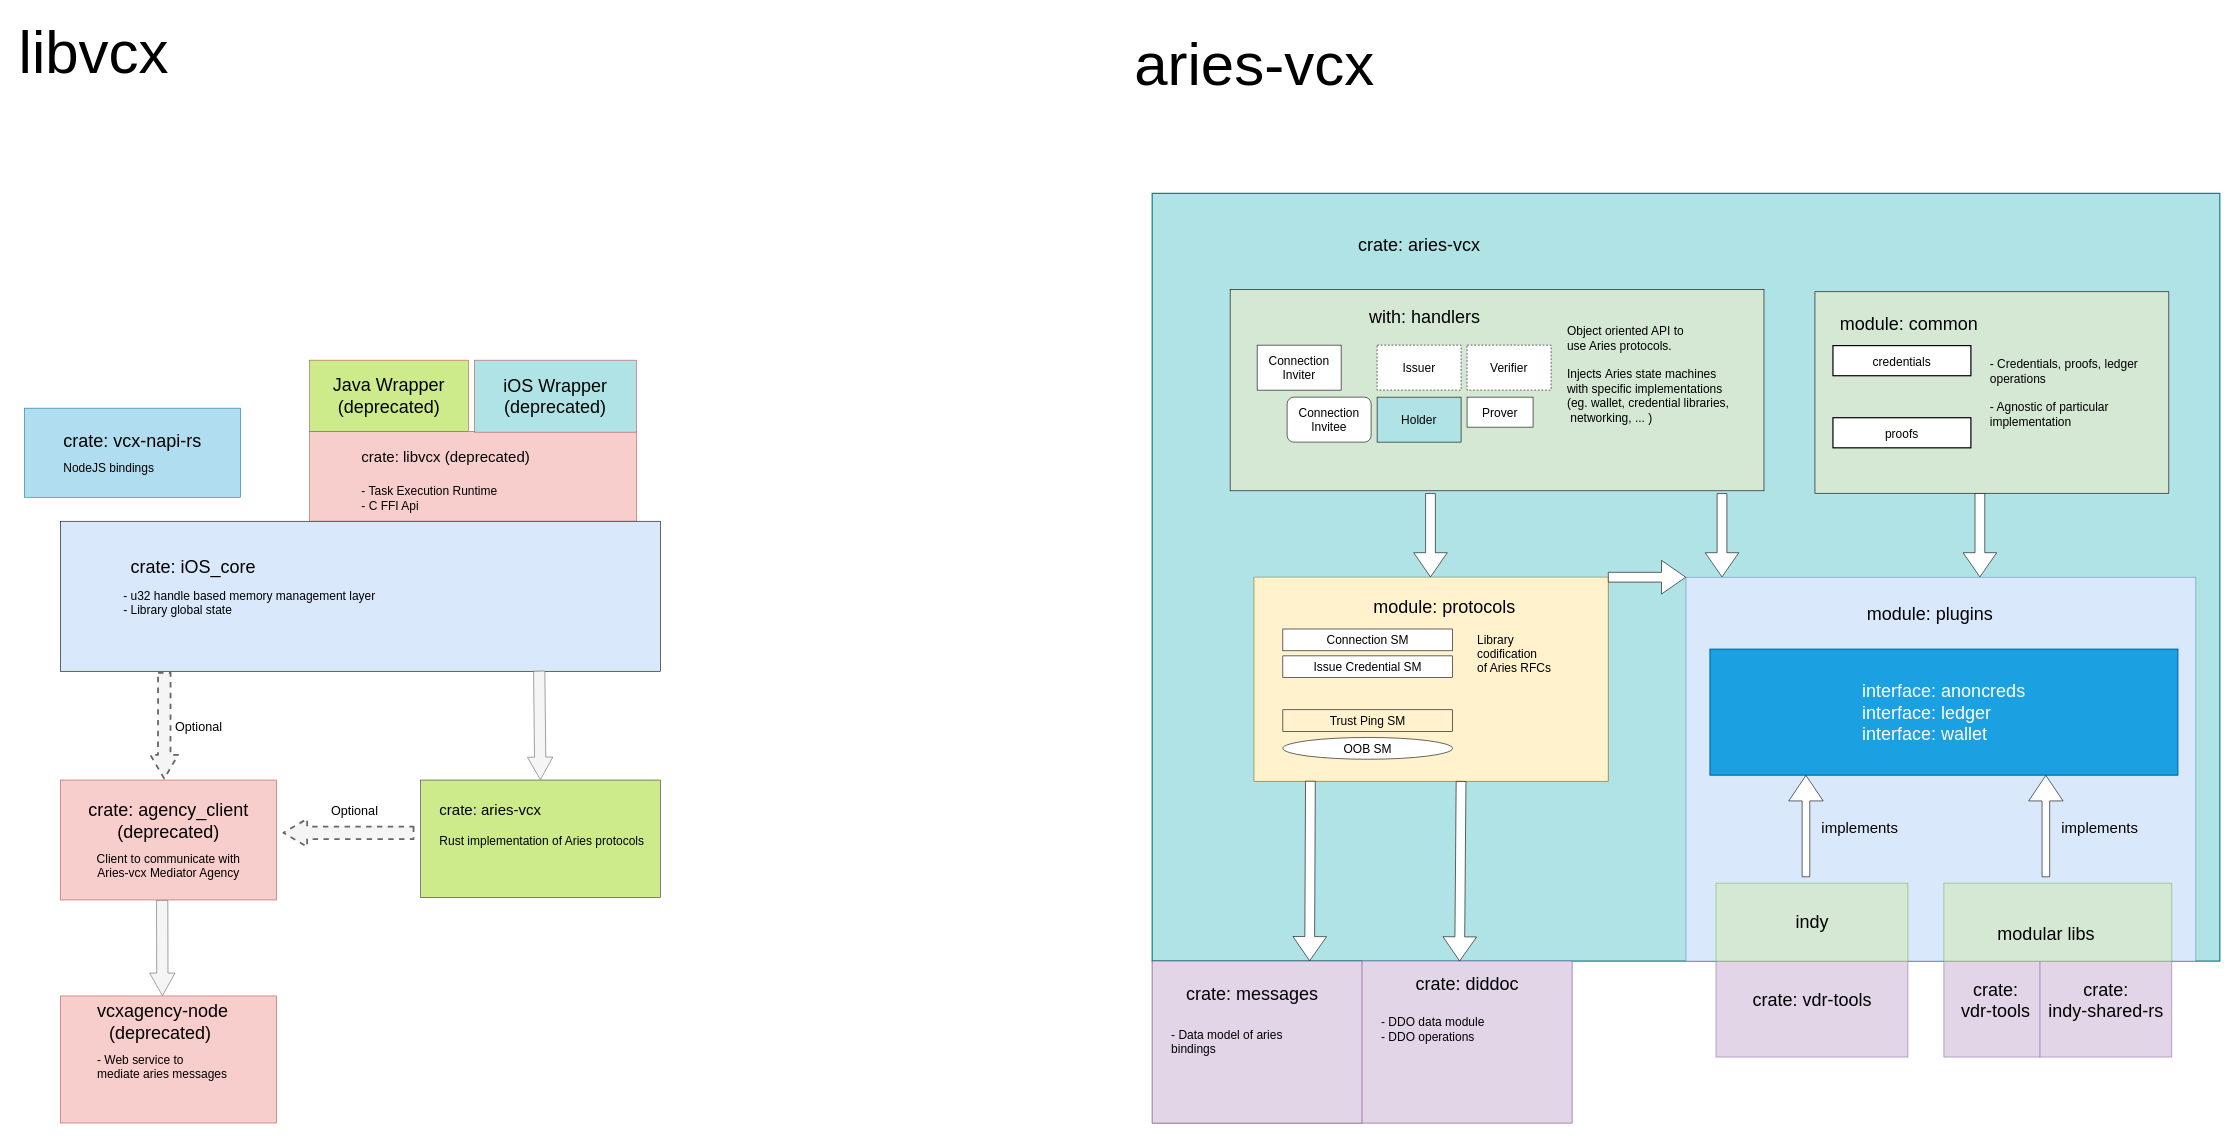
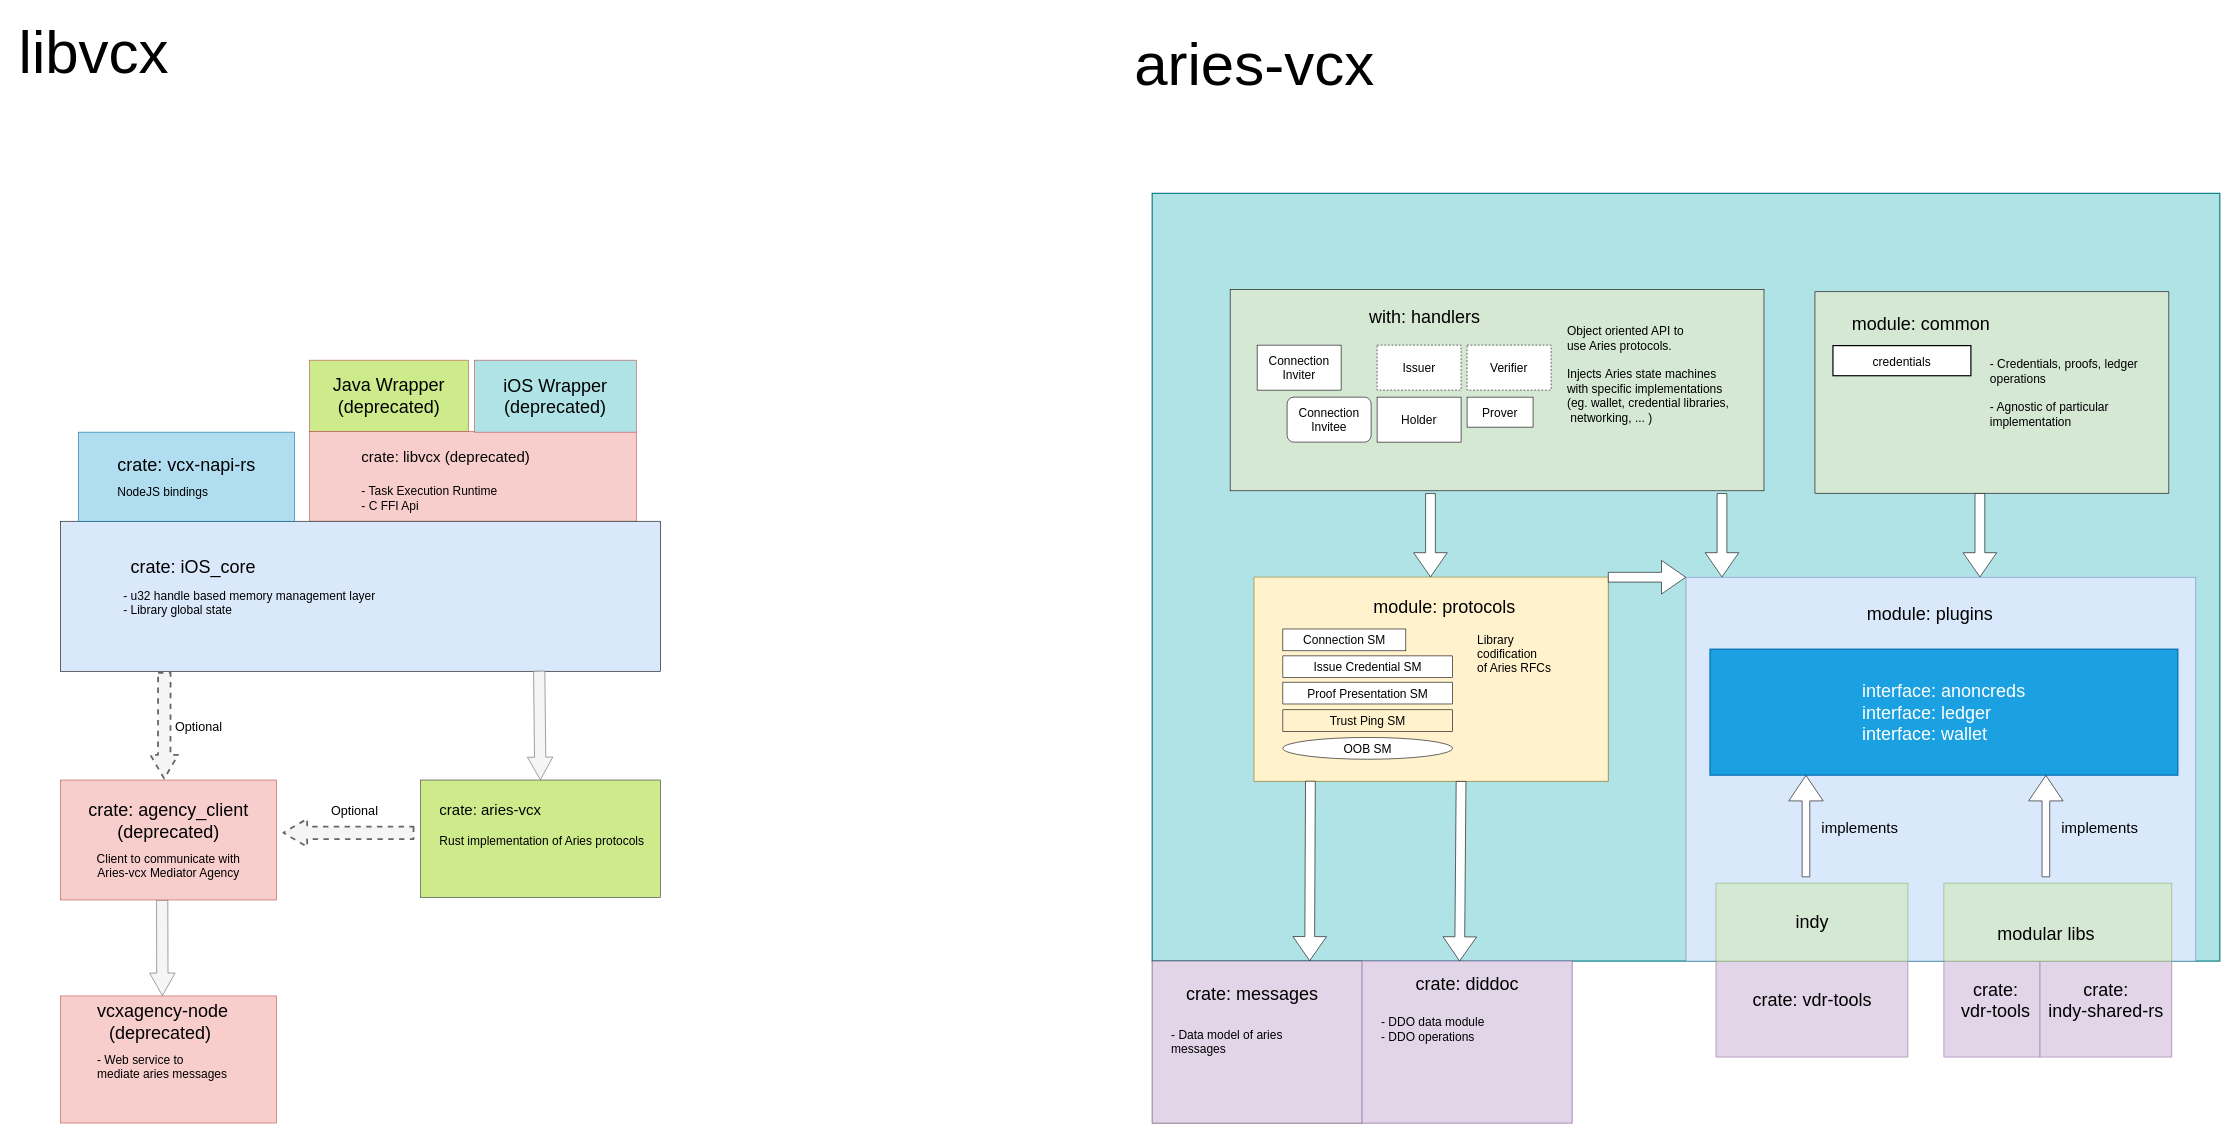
(1419, 244) -> none
(1923, 319) -> (1935, 319)
(1419, 420) -> (1419, 420)
(1902, 433) -> none
(132, 453) -> (186, 477)
(1368, 640) -> (1345, 640)
none -> (1368, 693)
(1224, 1032) -> (1225, 1032)
